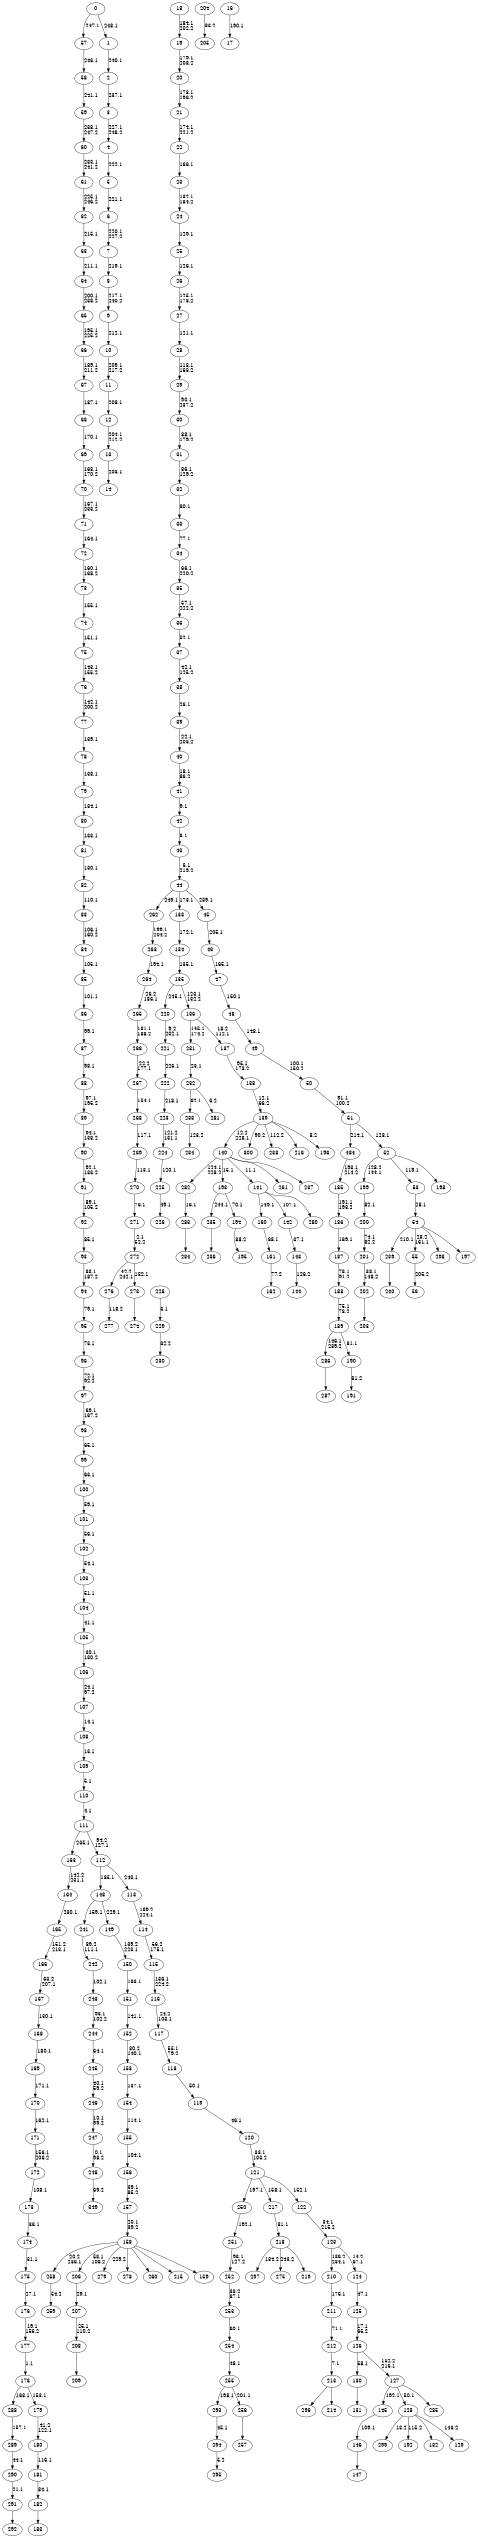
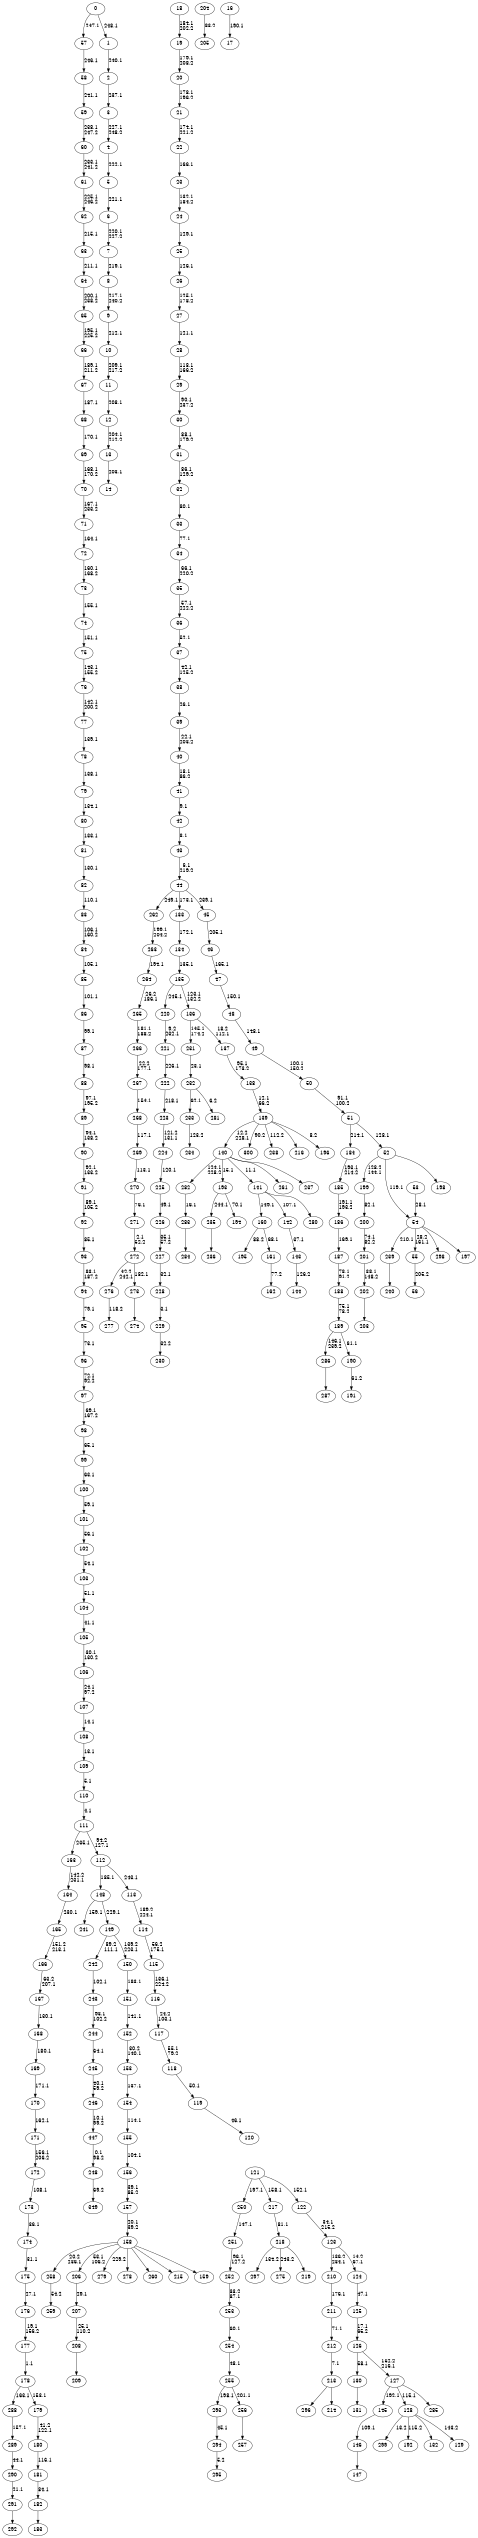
(350, 1153) -> (350, 1153)
(400, 1169) -> (388, 1191)
(234, 1239) -> (251, 1238)
none -> (160, 1257)
(83, 1947) -> (102, 1946)
(93, 2138) -> (93, 2138)
(252, 2154) -> none
(245, 2225) -> (245, 2225)
(409, 2396) -> (409, 2396)
